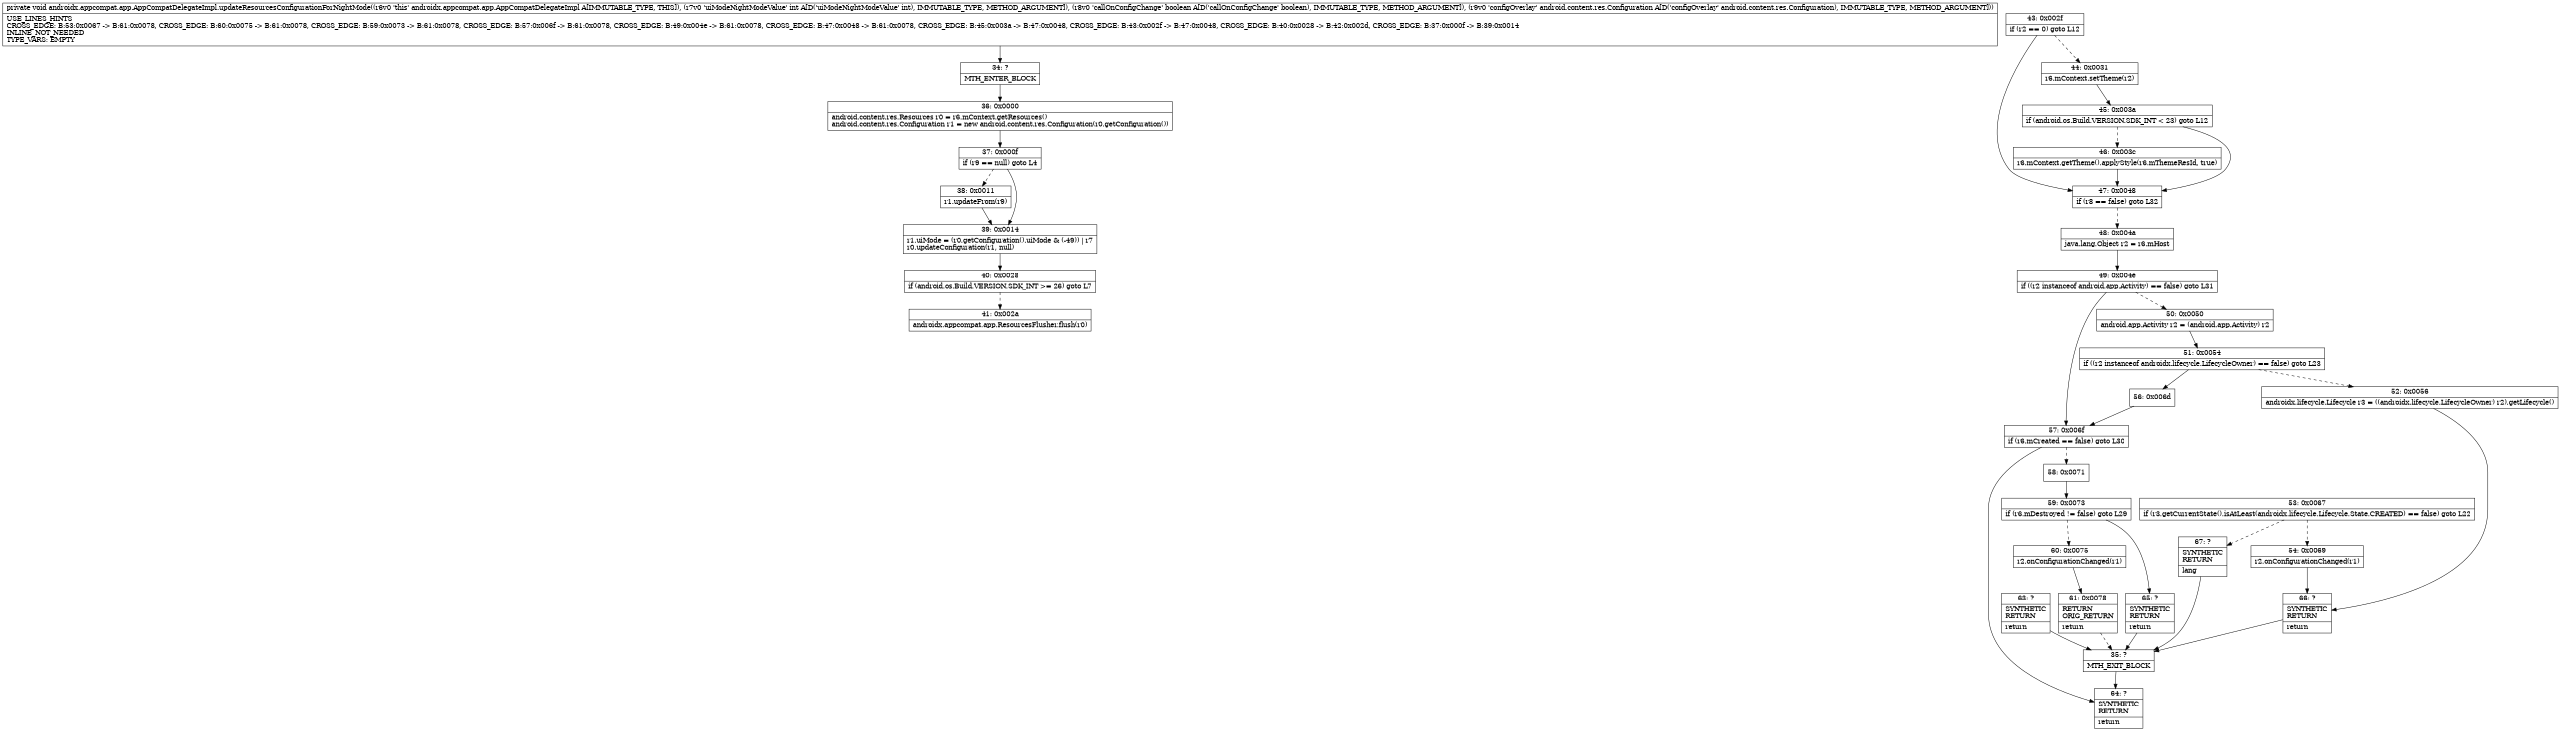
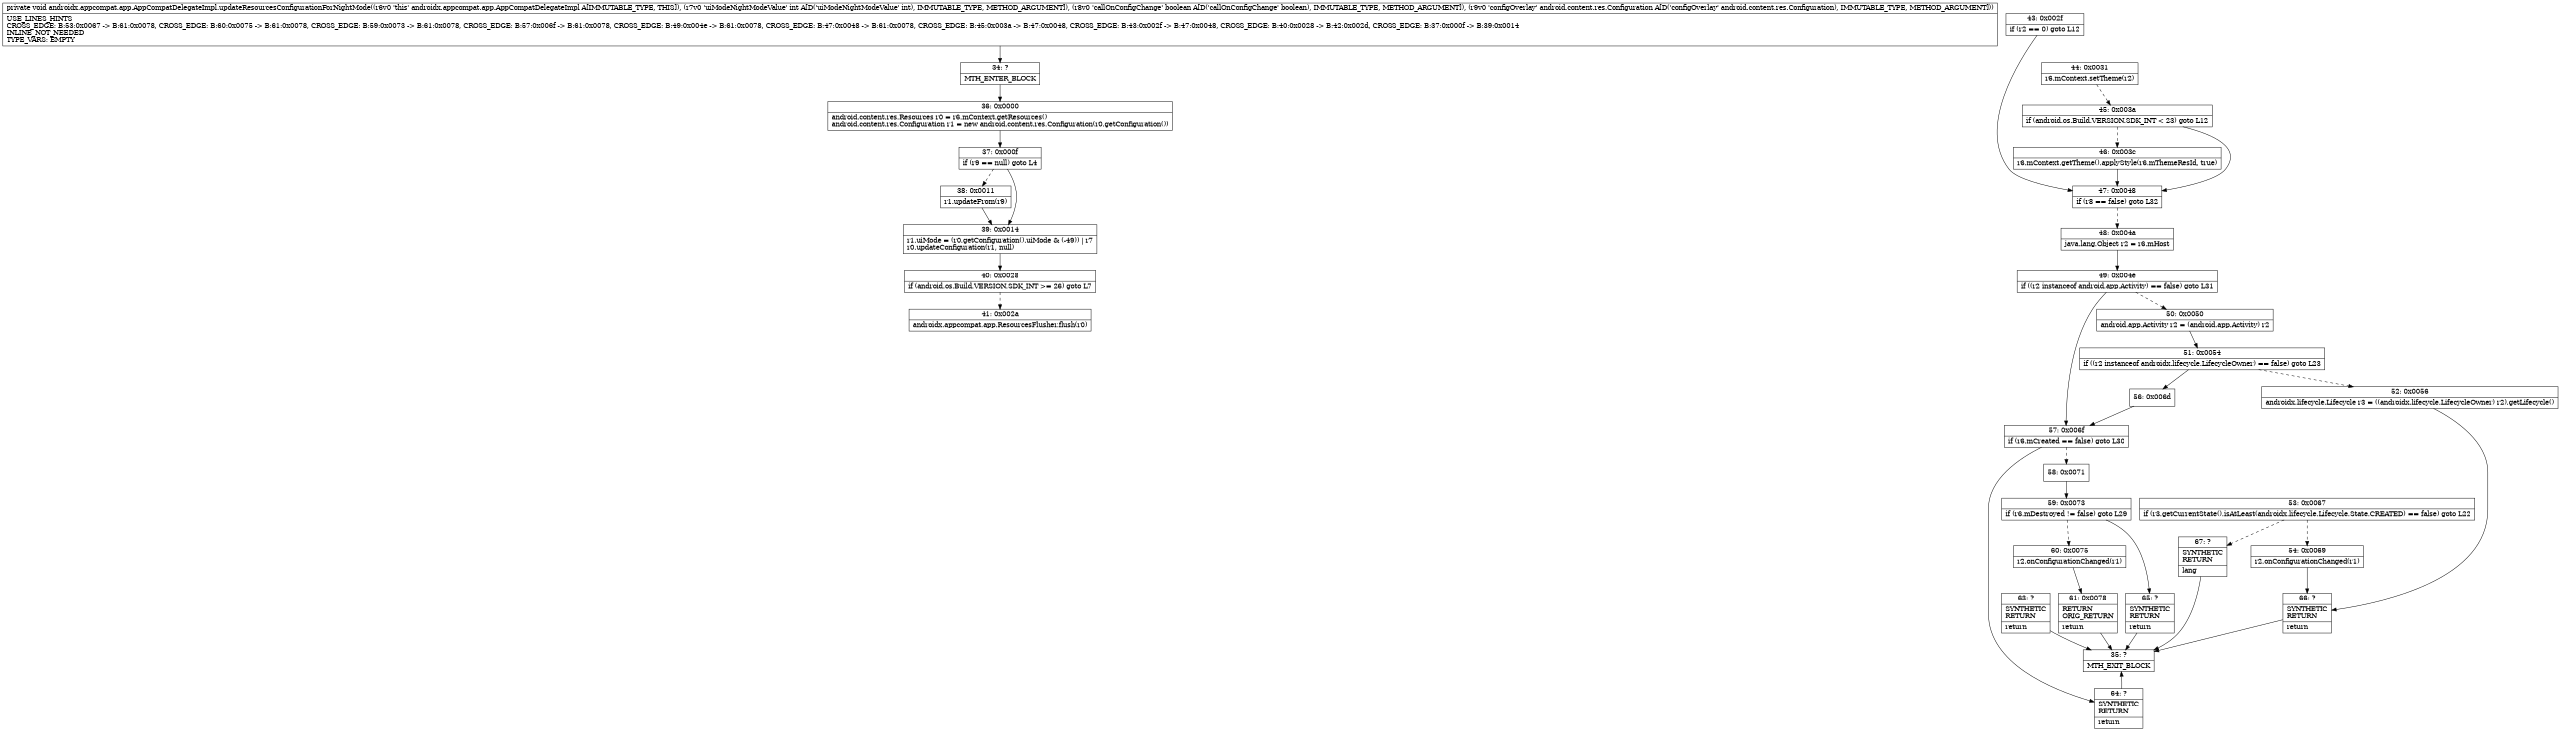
(2066, 47) -> none
(2102, 93) -> (2102, 93)
(2105, 639) -> (2105, 639)
(2116, 678) -> (2122, 683)
